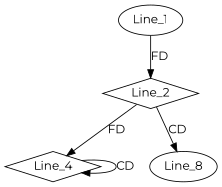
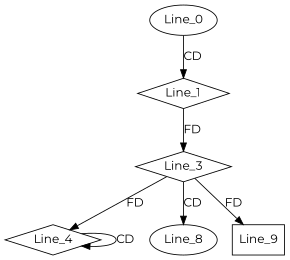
(151, 20) -> (183, 93)
none -> (183, 20)
(151, 93) -> (183, 167)
none -> (258, 240)
